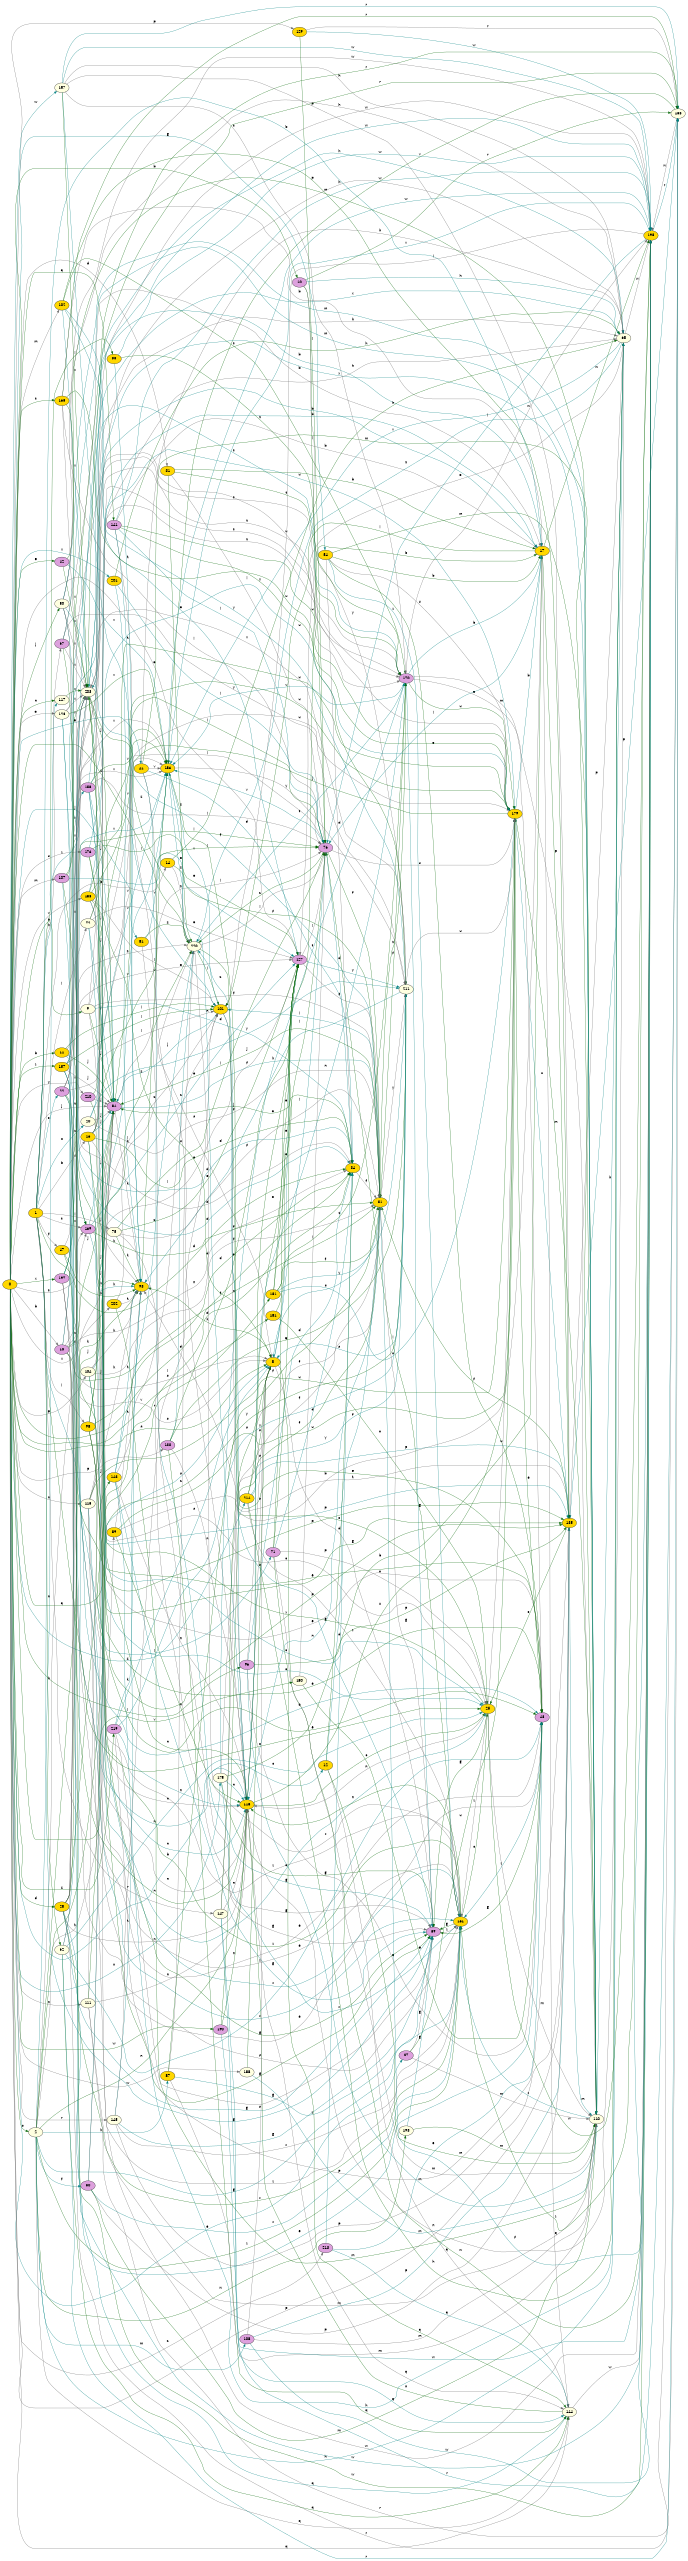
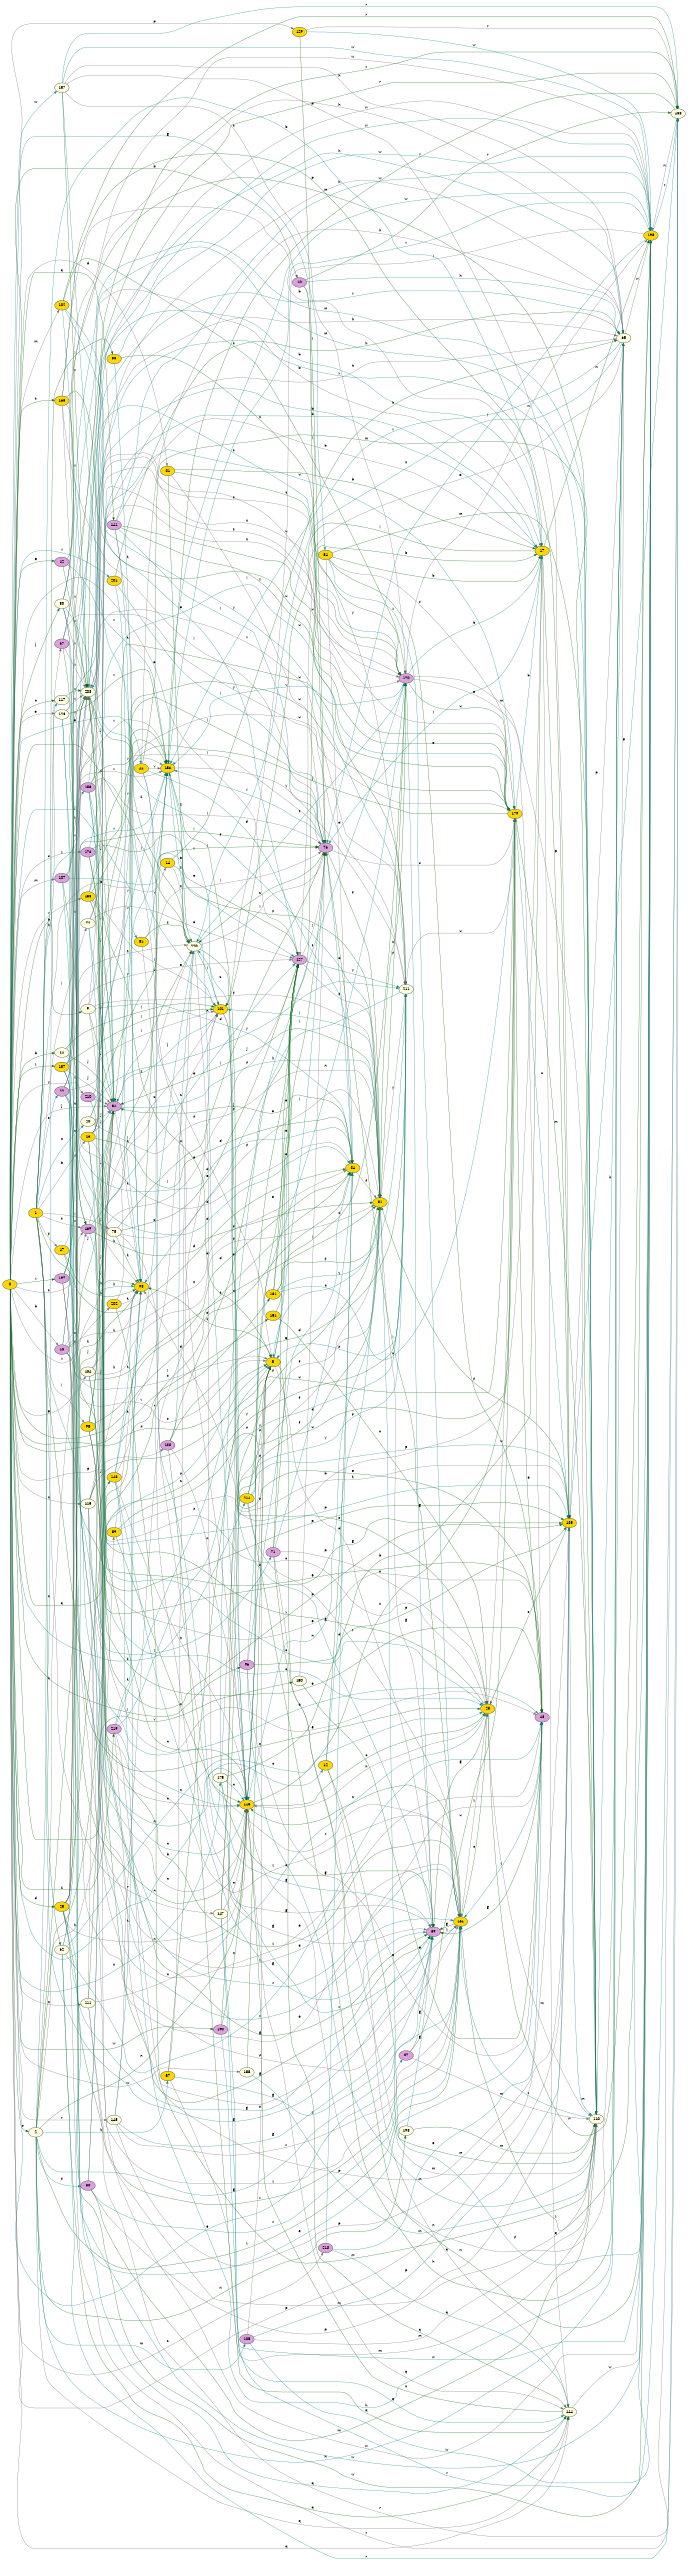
(62, 1053) -> (62, 1053)
(188, 1737) -> (188, 1737)
